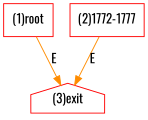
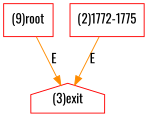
(28, 20) -> (28, 20)
(107, 20) -> (107, 20)
